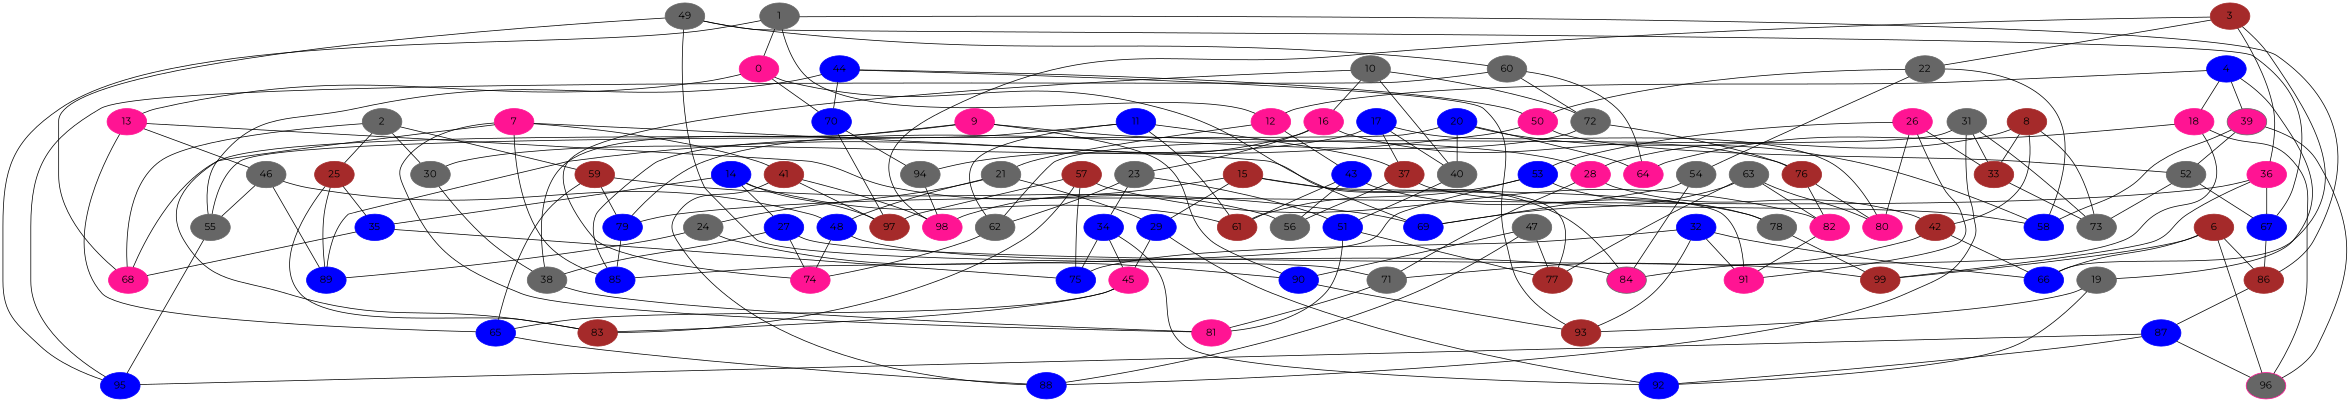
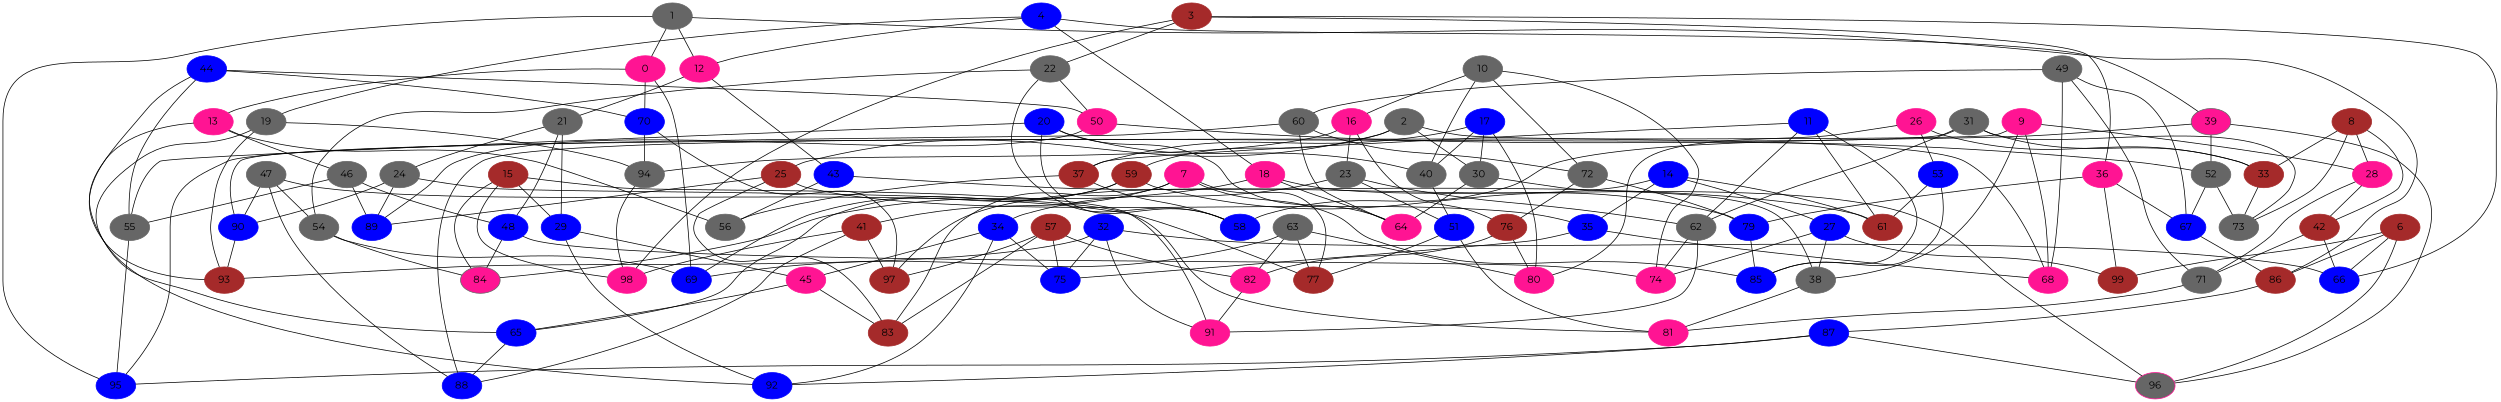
none -> (459, 134)
none -> (293, 201)
none -> (1440, 201)
(1777, 227) -> none
(1923, 254) -> (1486, 323)
(637, 310) -> (1210, 286)
